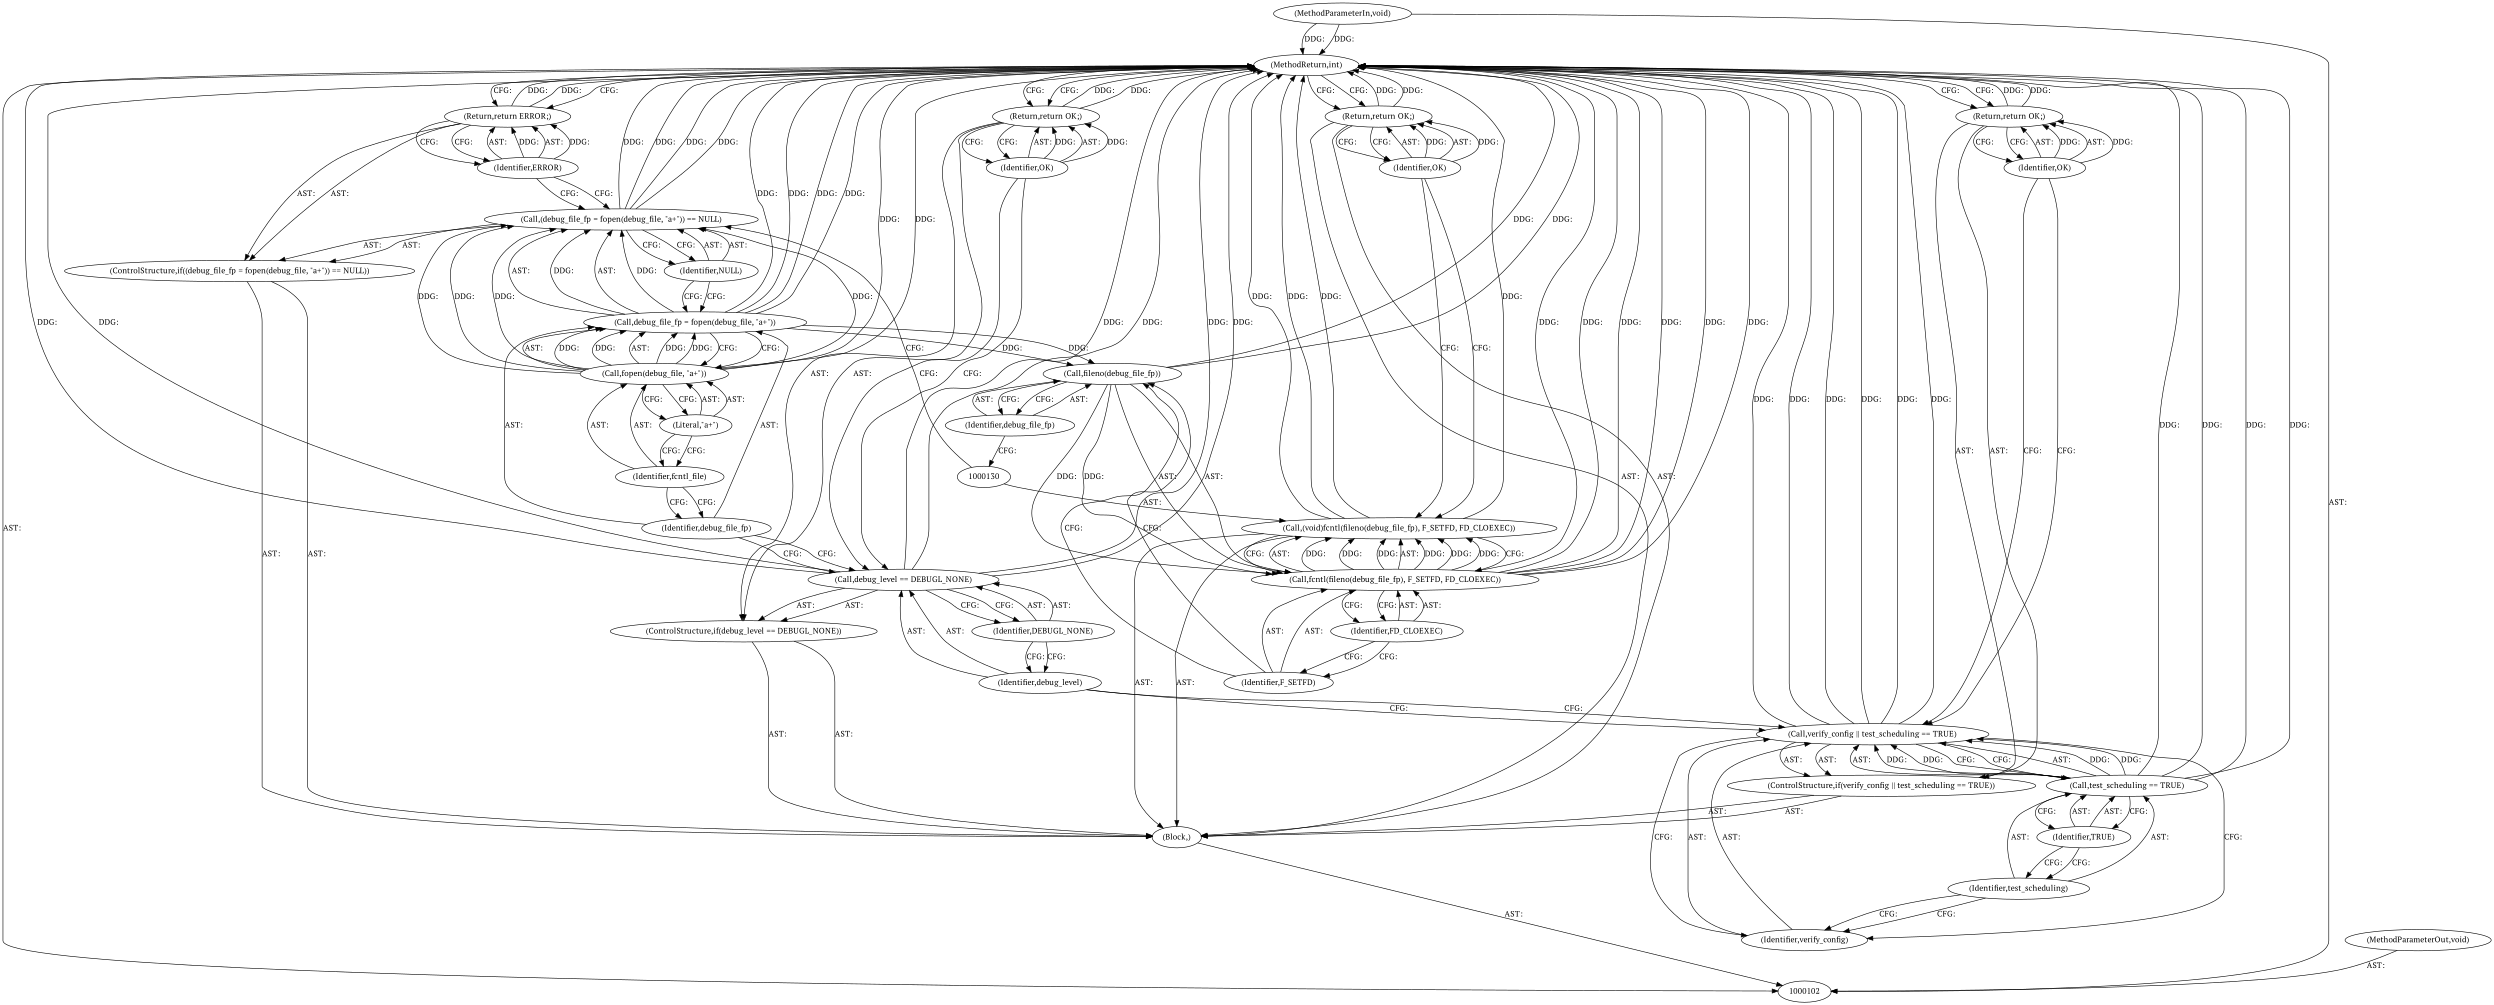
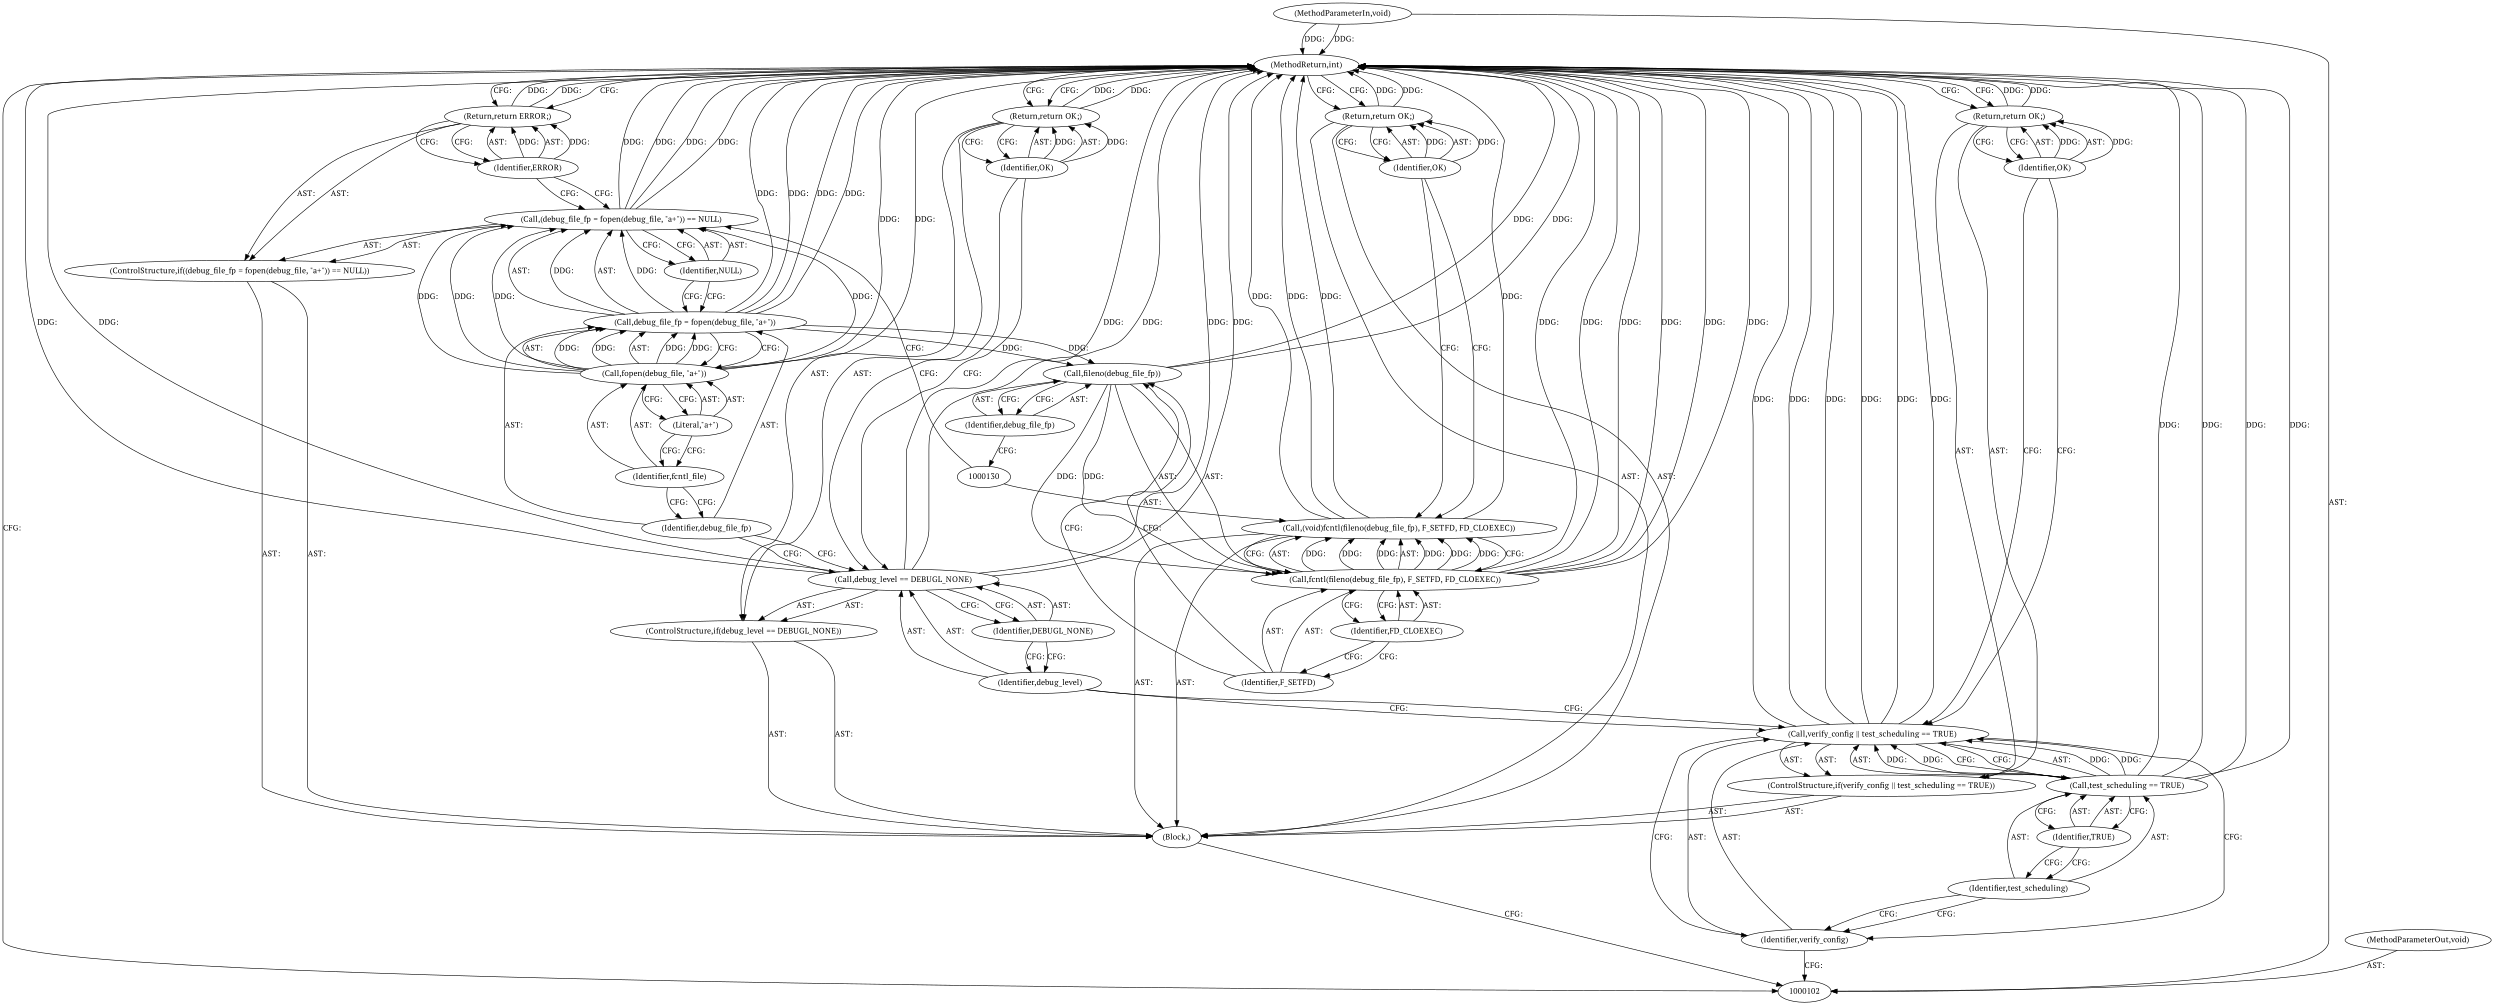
(13, 528) -> (13, 528)
(1515, 914) -> (1515, 914)
none -> (1805, 963)
